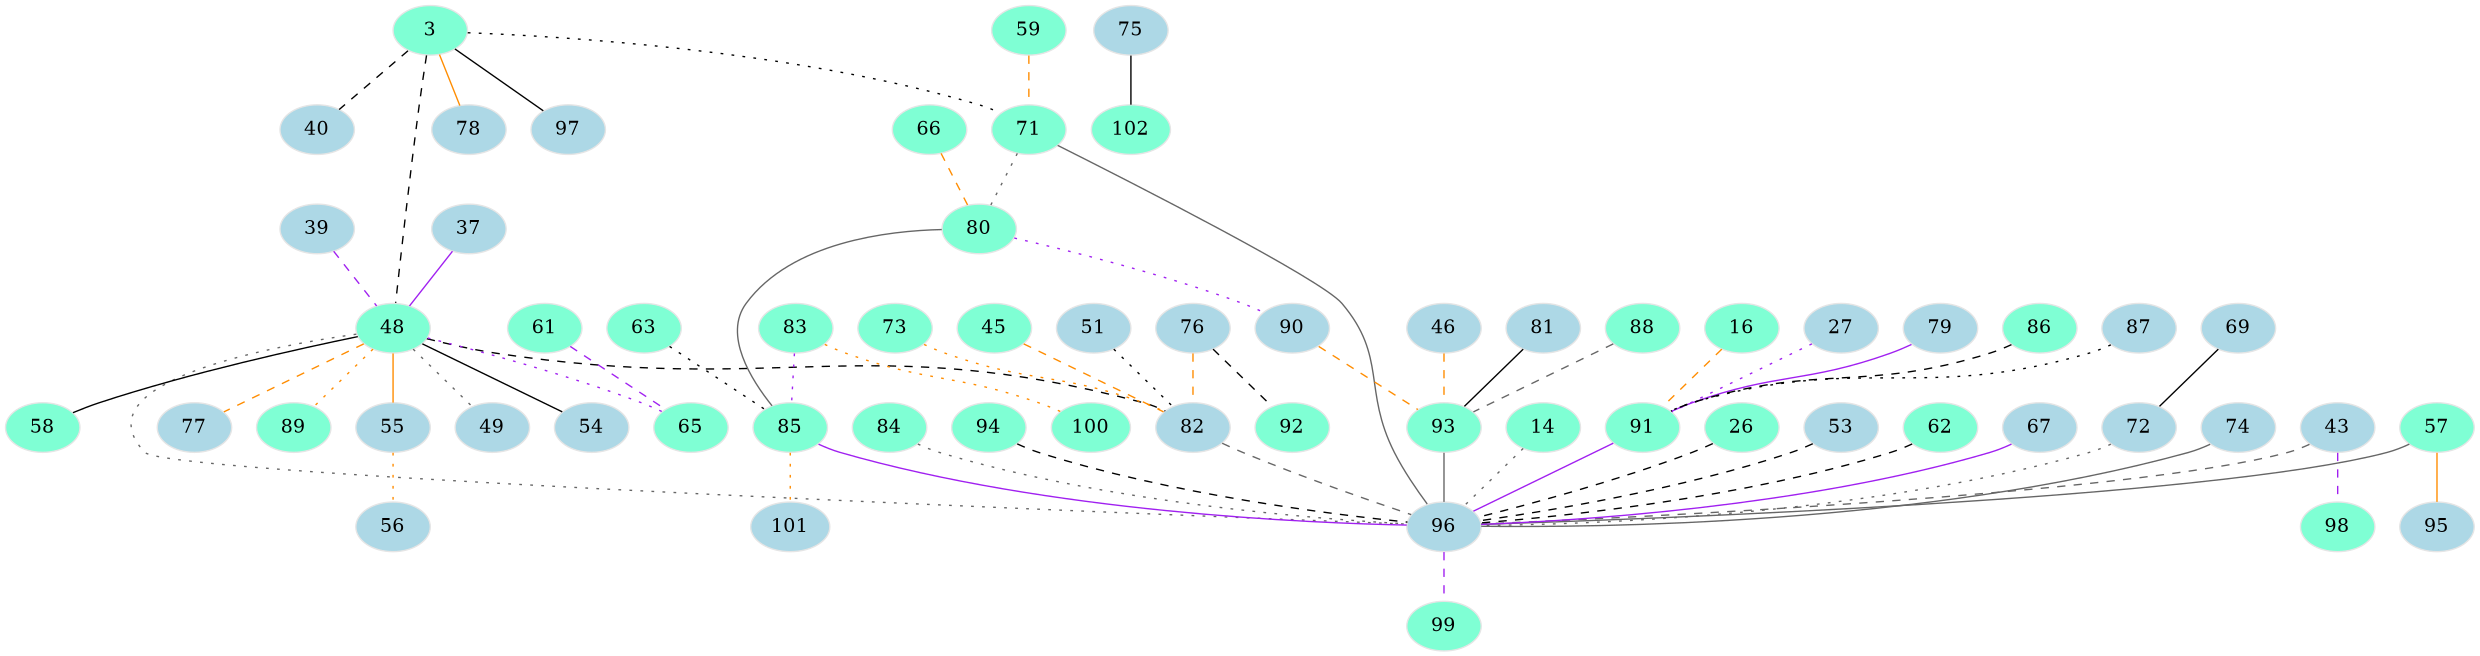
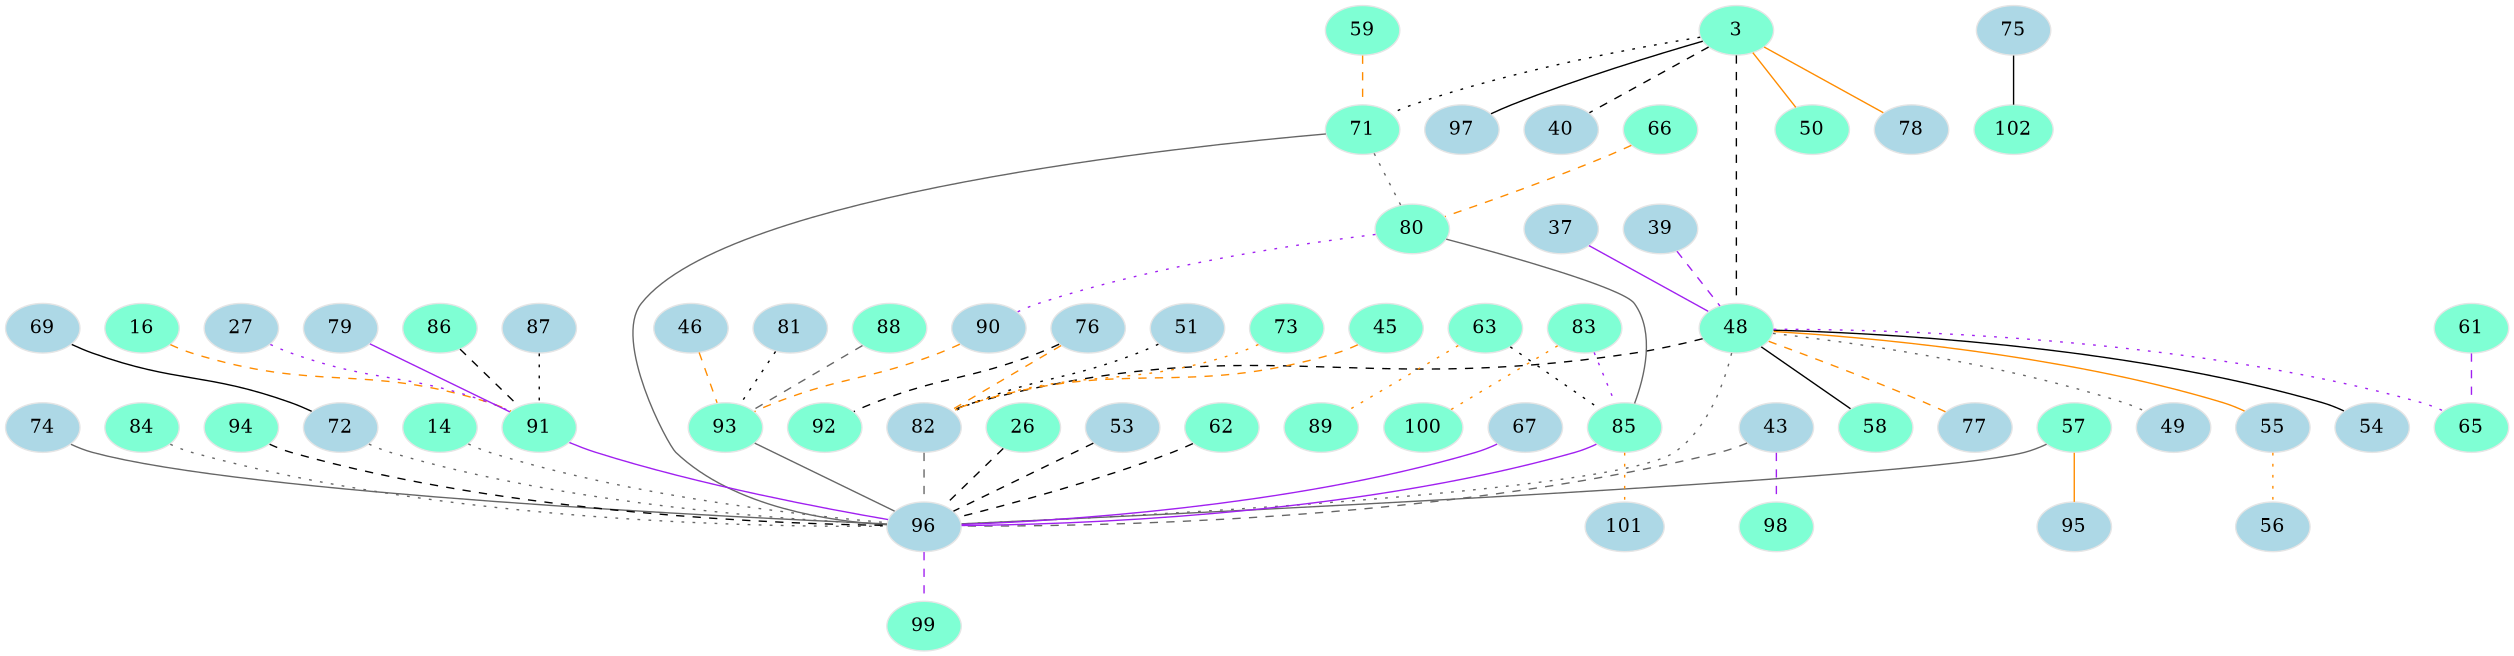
none -> (1812, 130)
(344, 378) -> (1403, 378)
(1494, 378) -> (758, 378)
